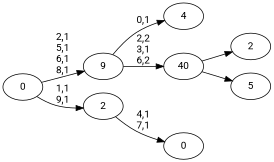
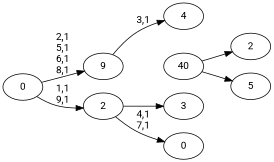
(143, 20) -> (143, 20)
(140, 66) -> none
none -> (184, 106)
